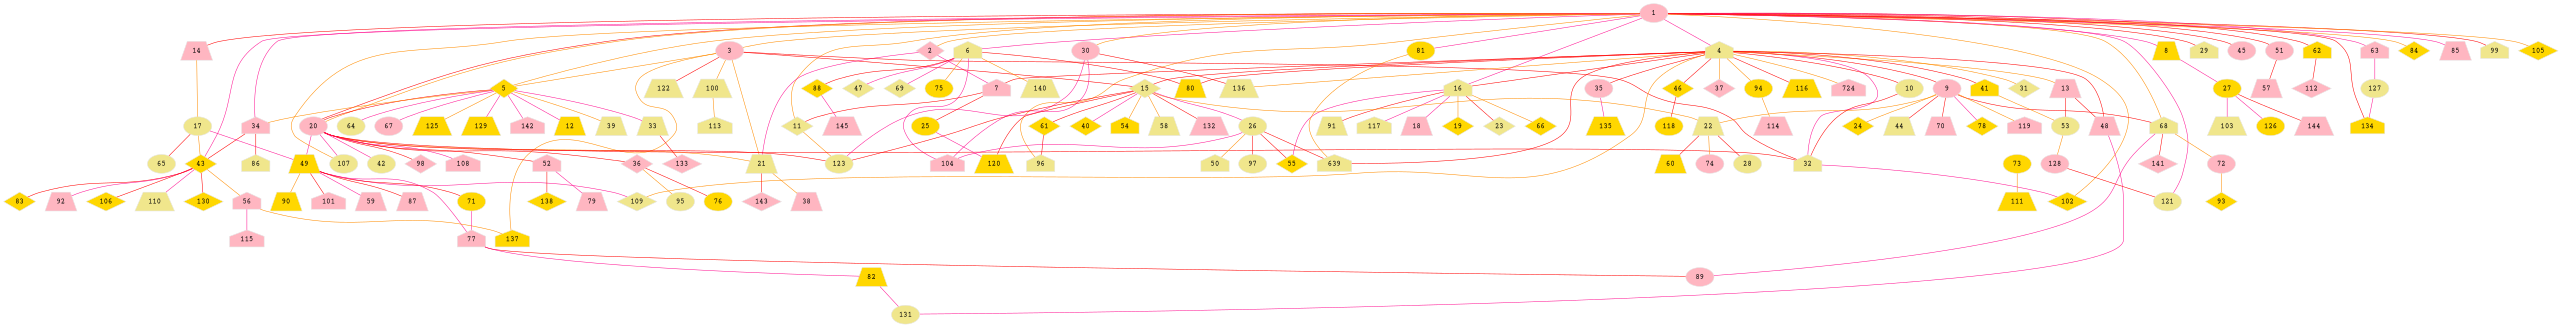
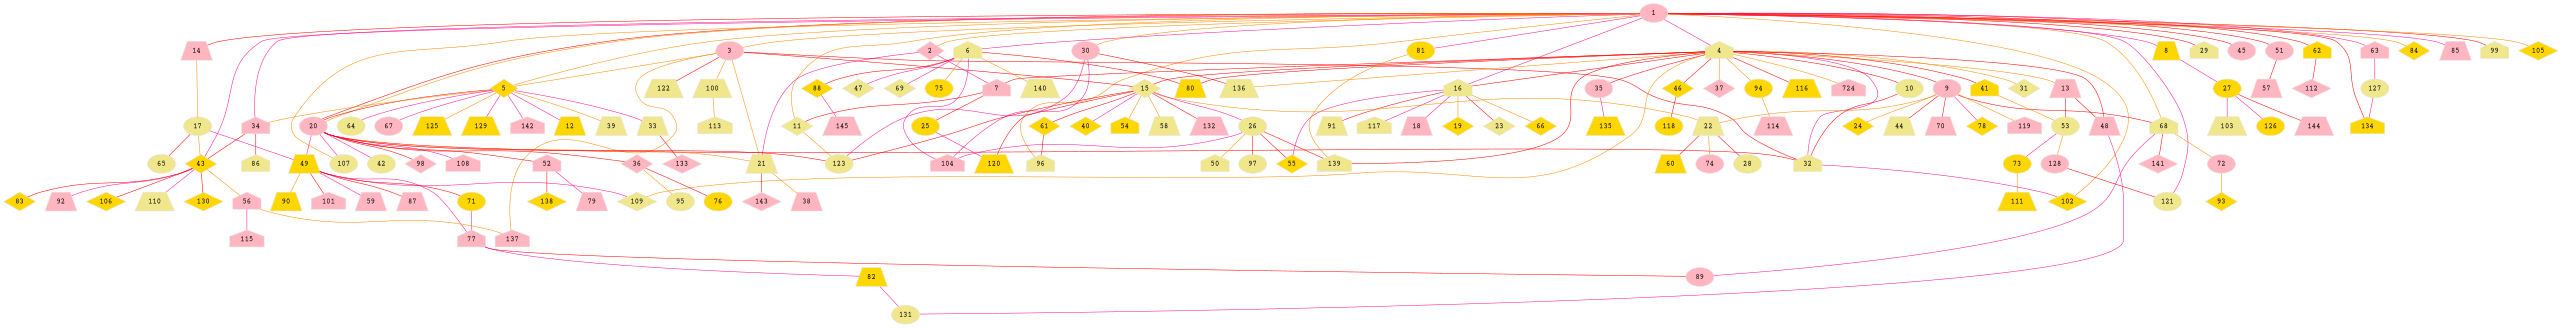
none -> (2041, 145)
(1334, 164) -> (1334, 164)
(512, 239) -> (512, 239)
